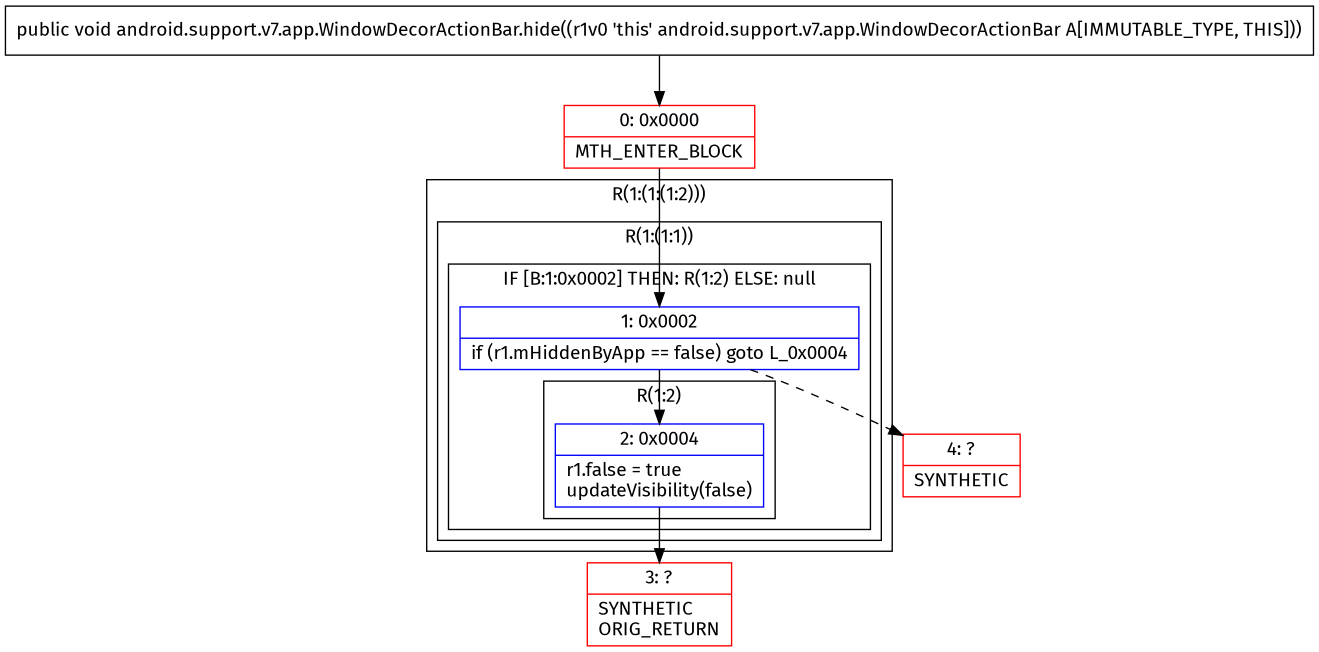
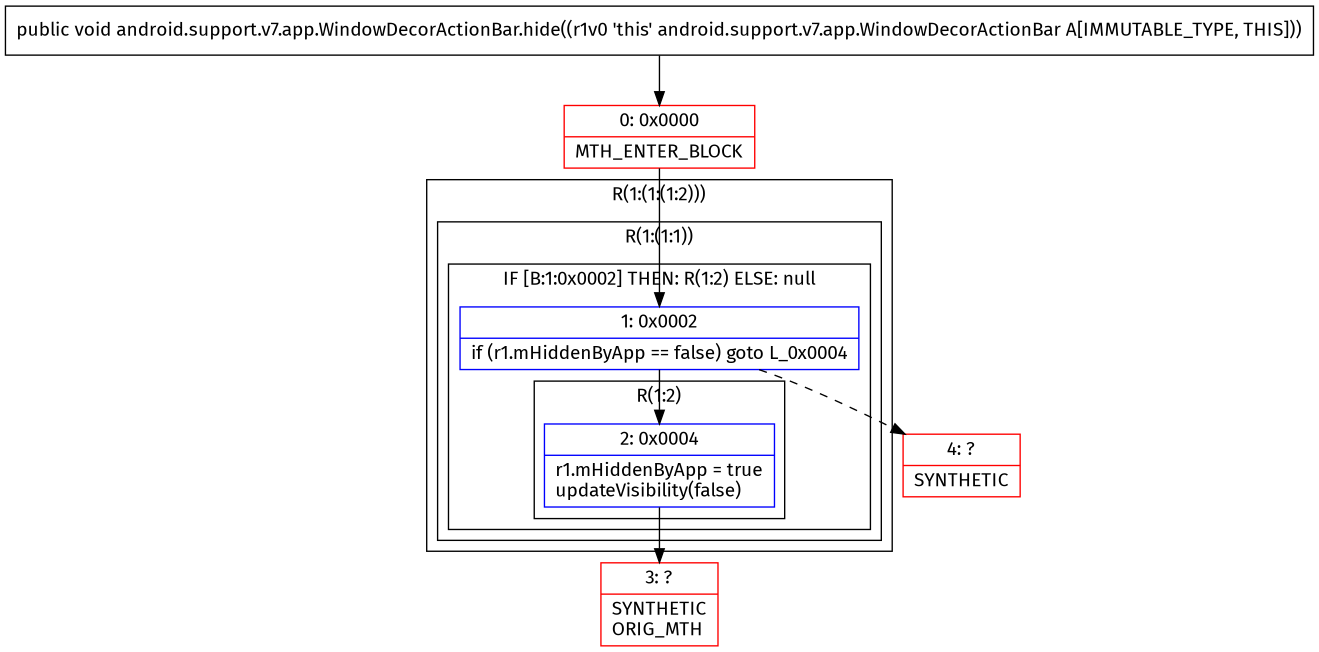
(624, 470) -> (659, 470)
(659, 630) -> (657, 630)
